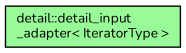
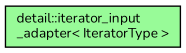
(93, 27) -> (93, 27)
